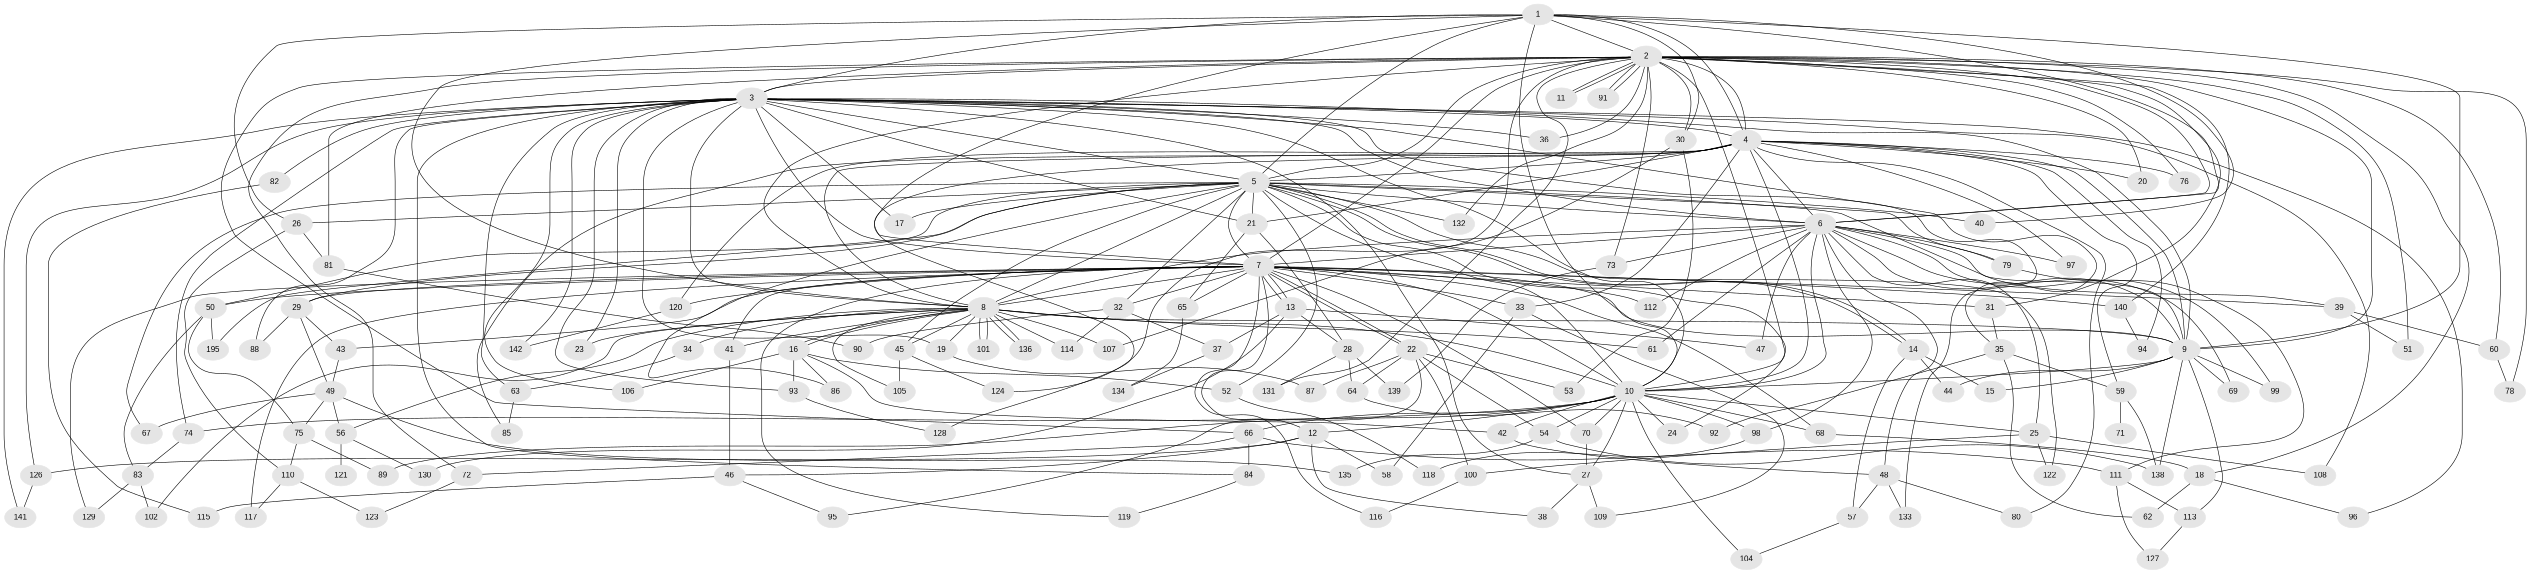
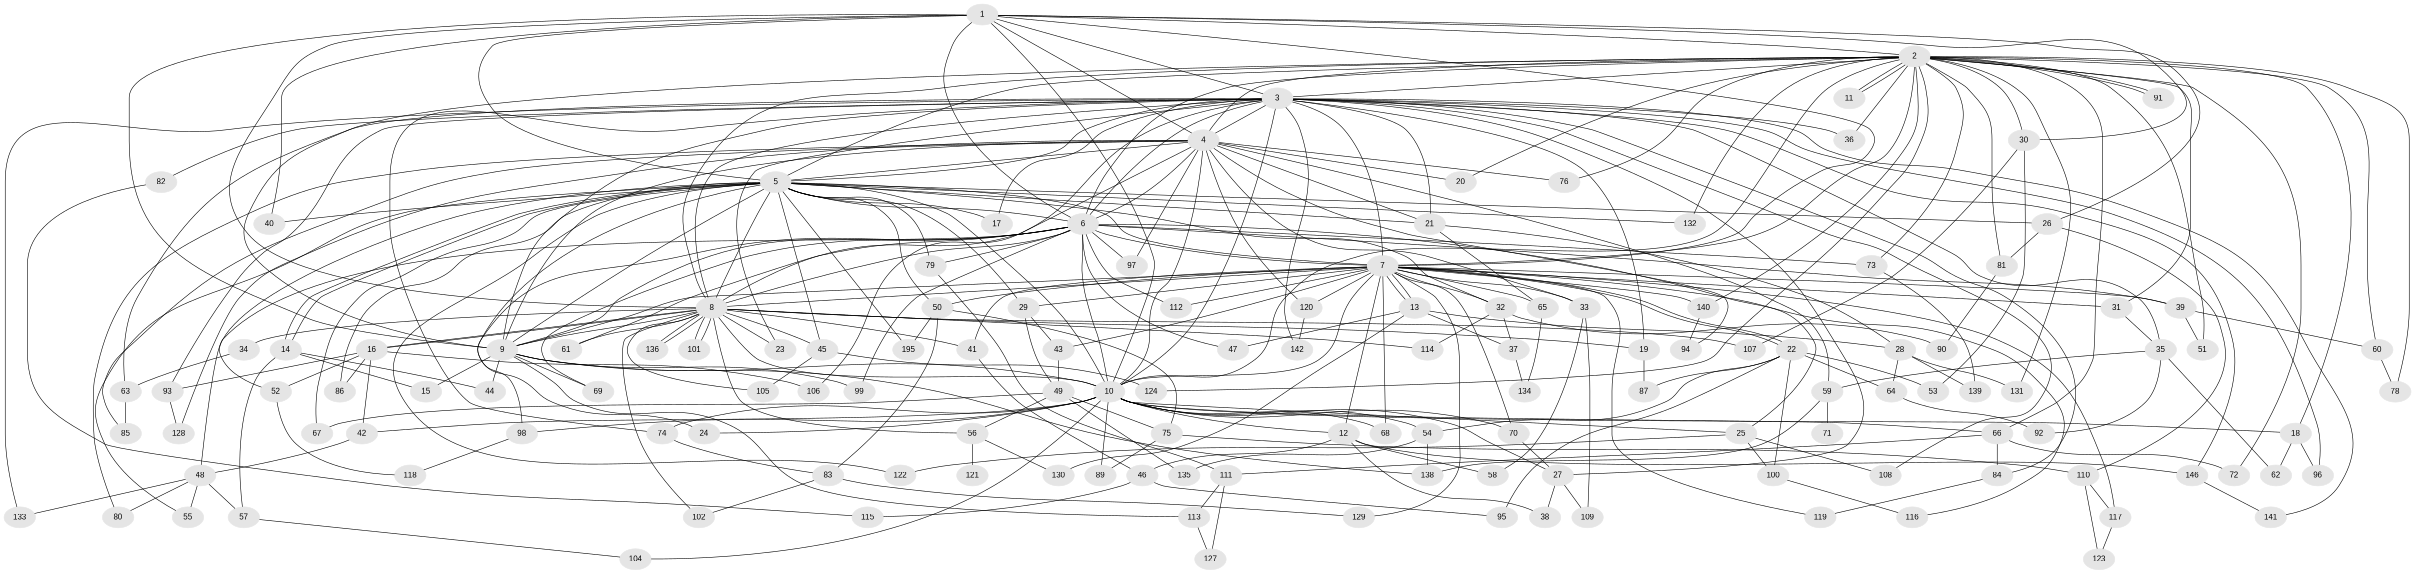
(255, 350) -> none
(1969, 442) -> (1903, 422)
(36, 475) -> (2192, 475)
(420, 497) -> (2107, 538)
none -> (188, 517)
